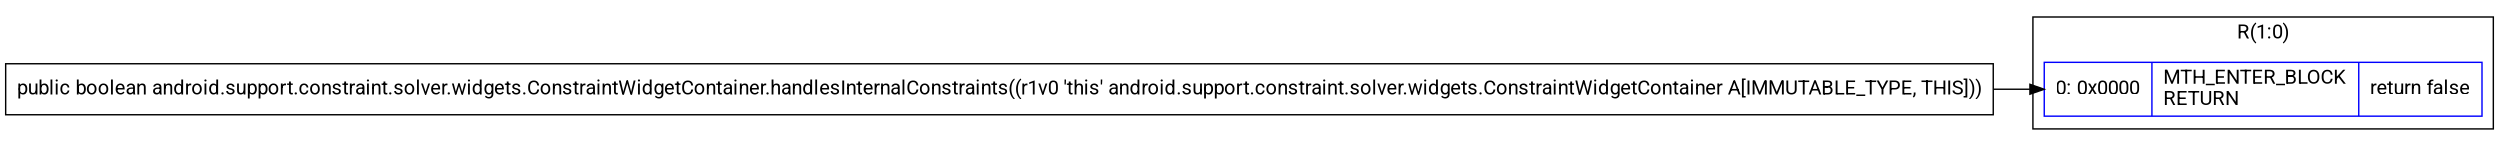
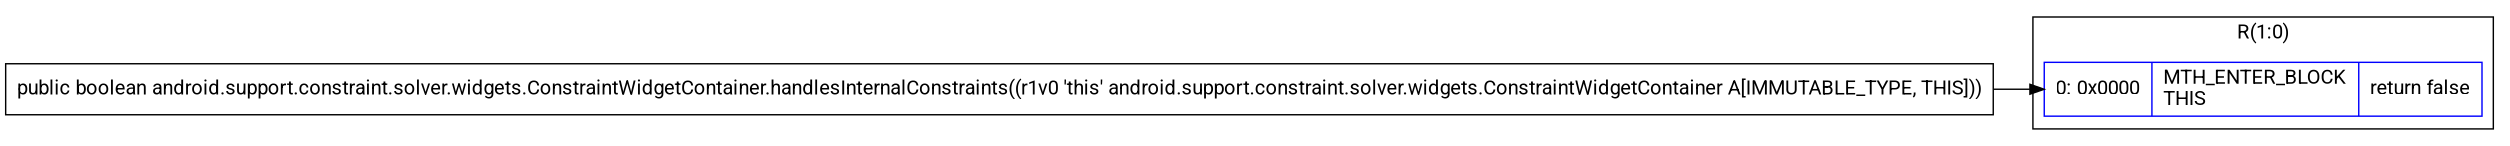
(2202, 99) -> (2185, 99)
